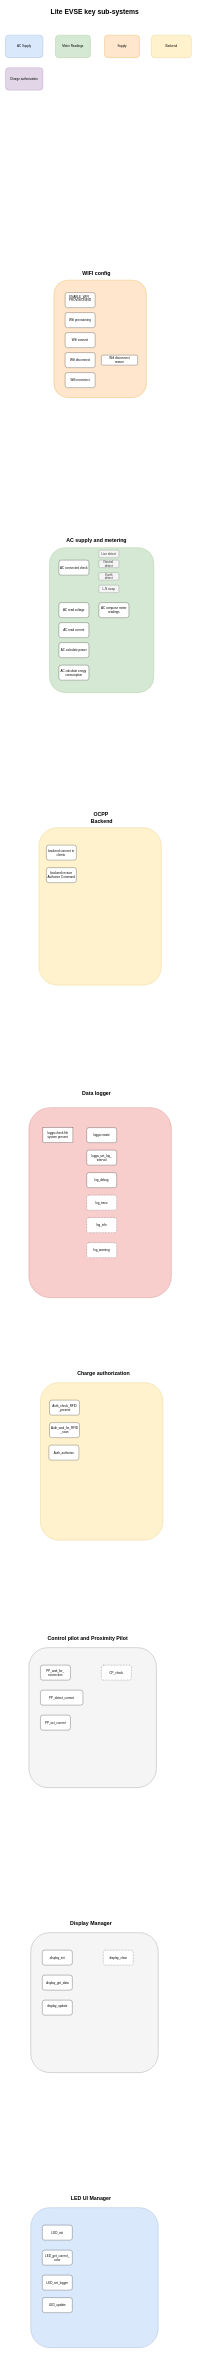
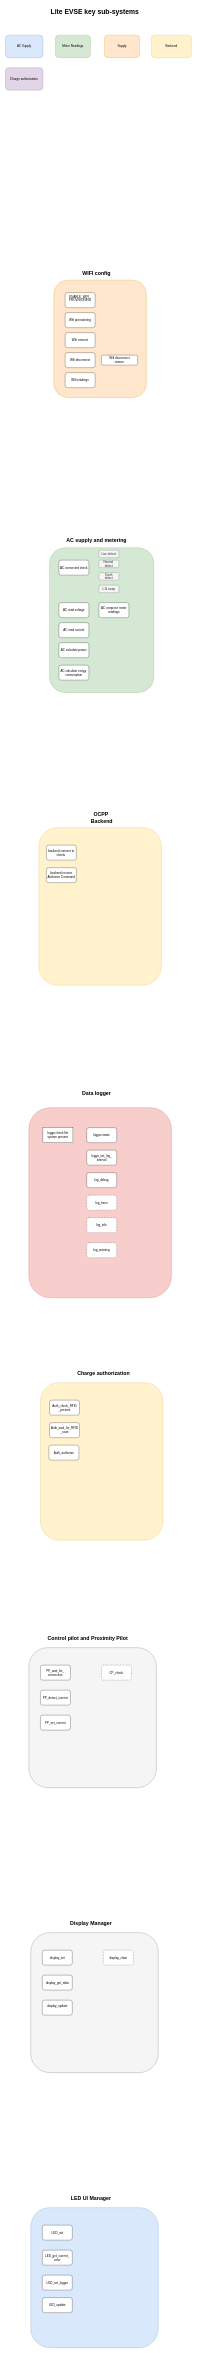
(80, 380) -> (80, 380)
(61, 1698) -> (55, 1698)
